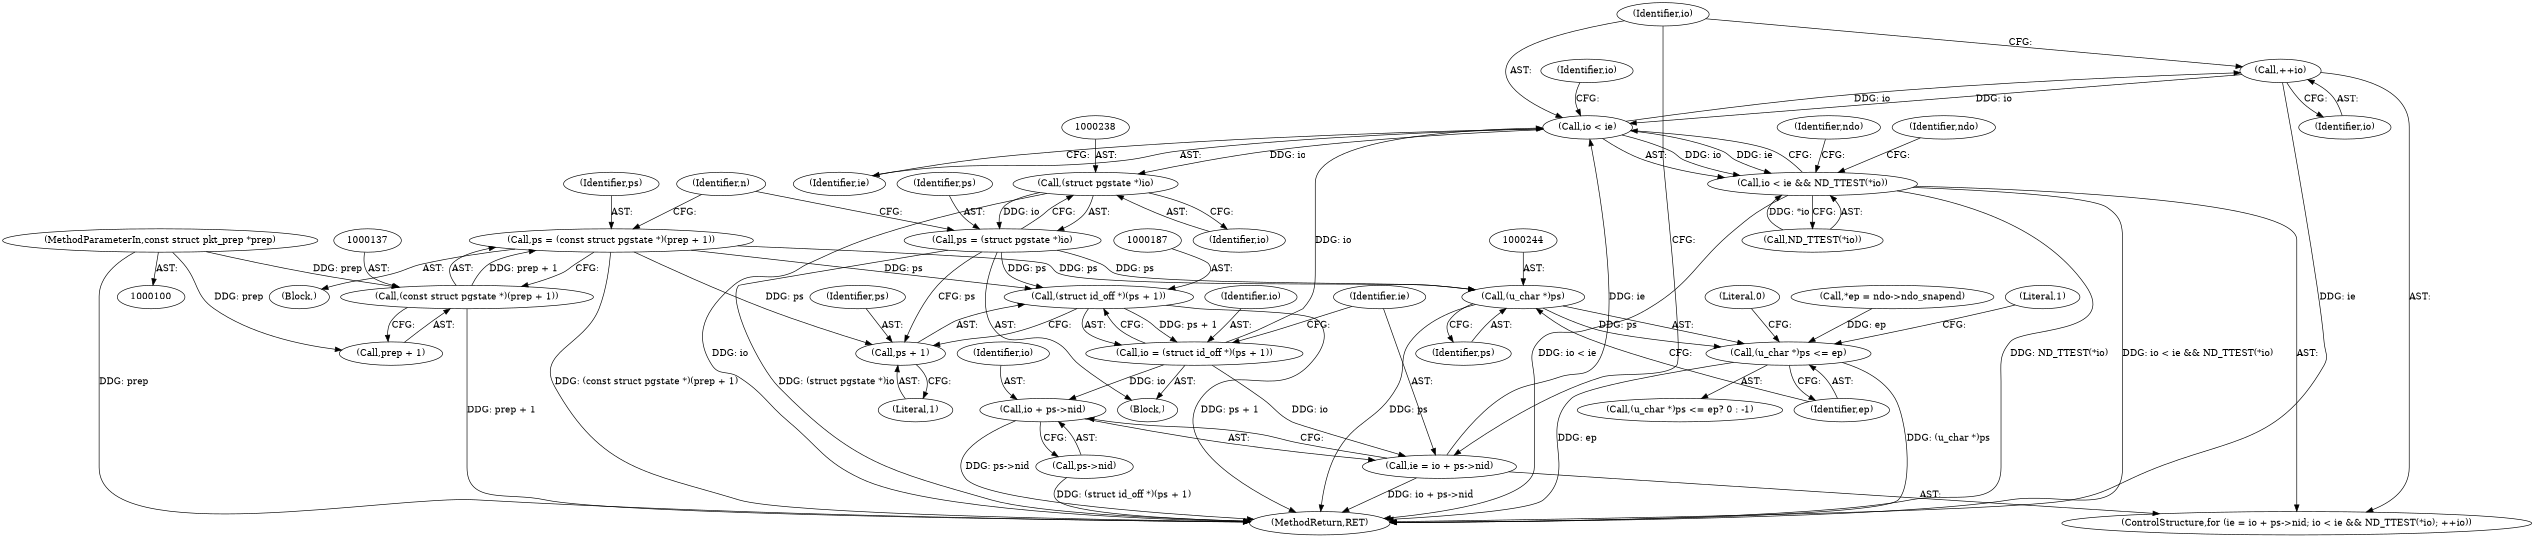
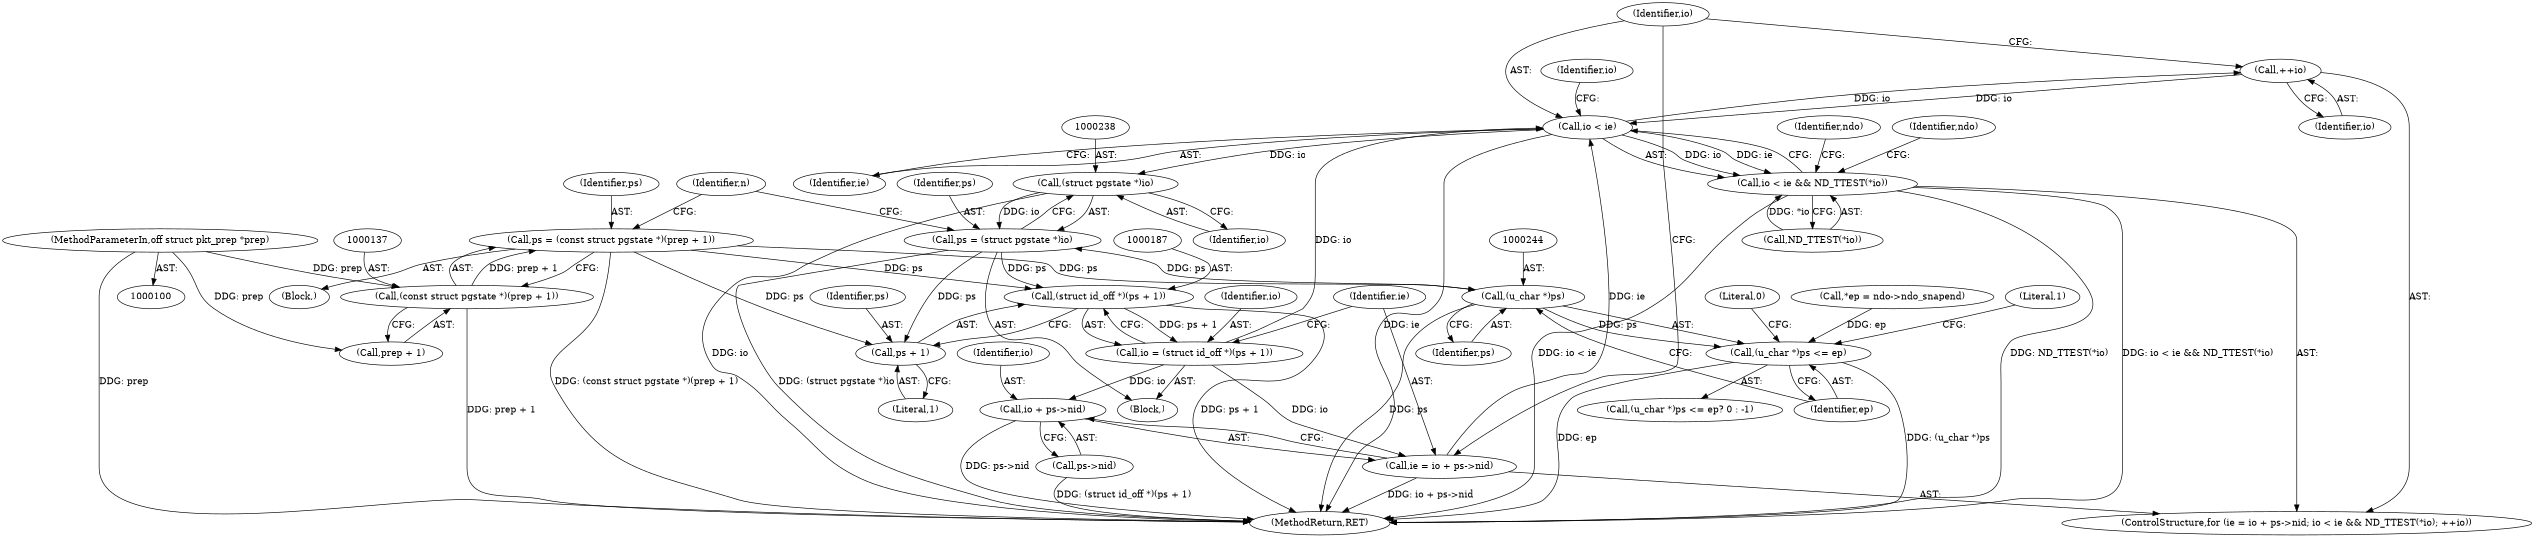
(160, 240) -> (160, 240)
(1260, 282) -> (1186, 277)
(957, 297) -> (957, 297)
(2145, 473) -> (1426, 312)
